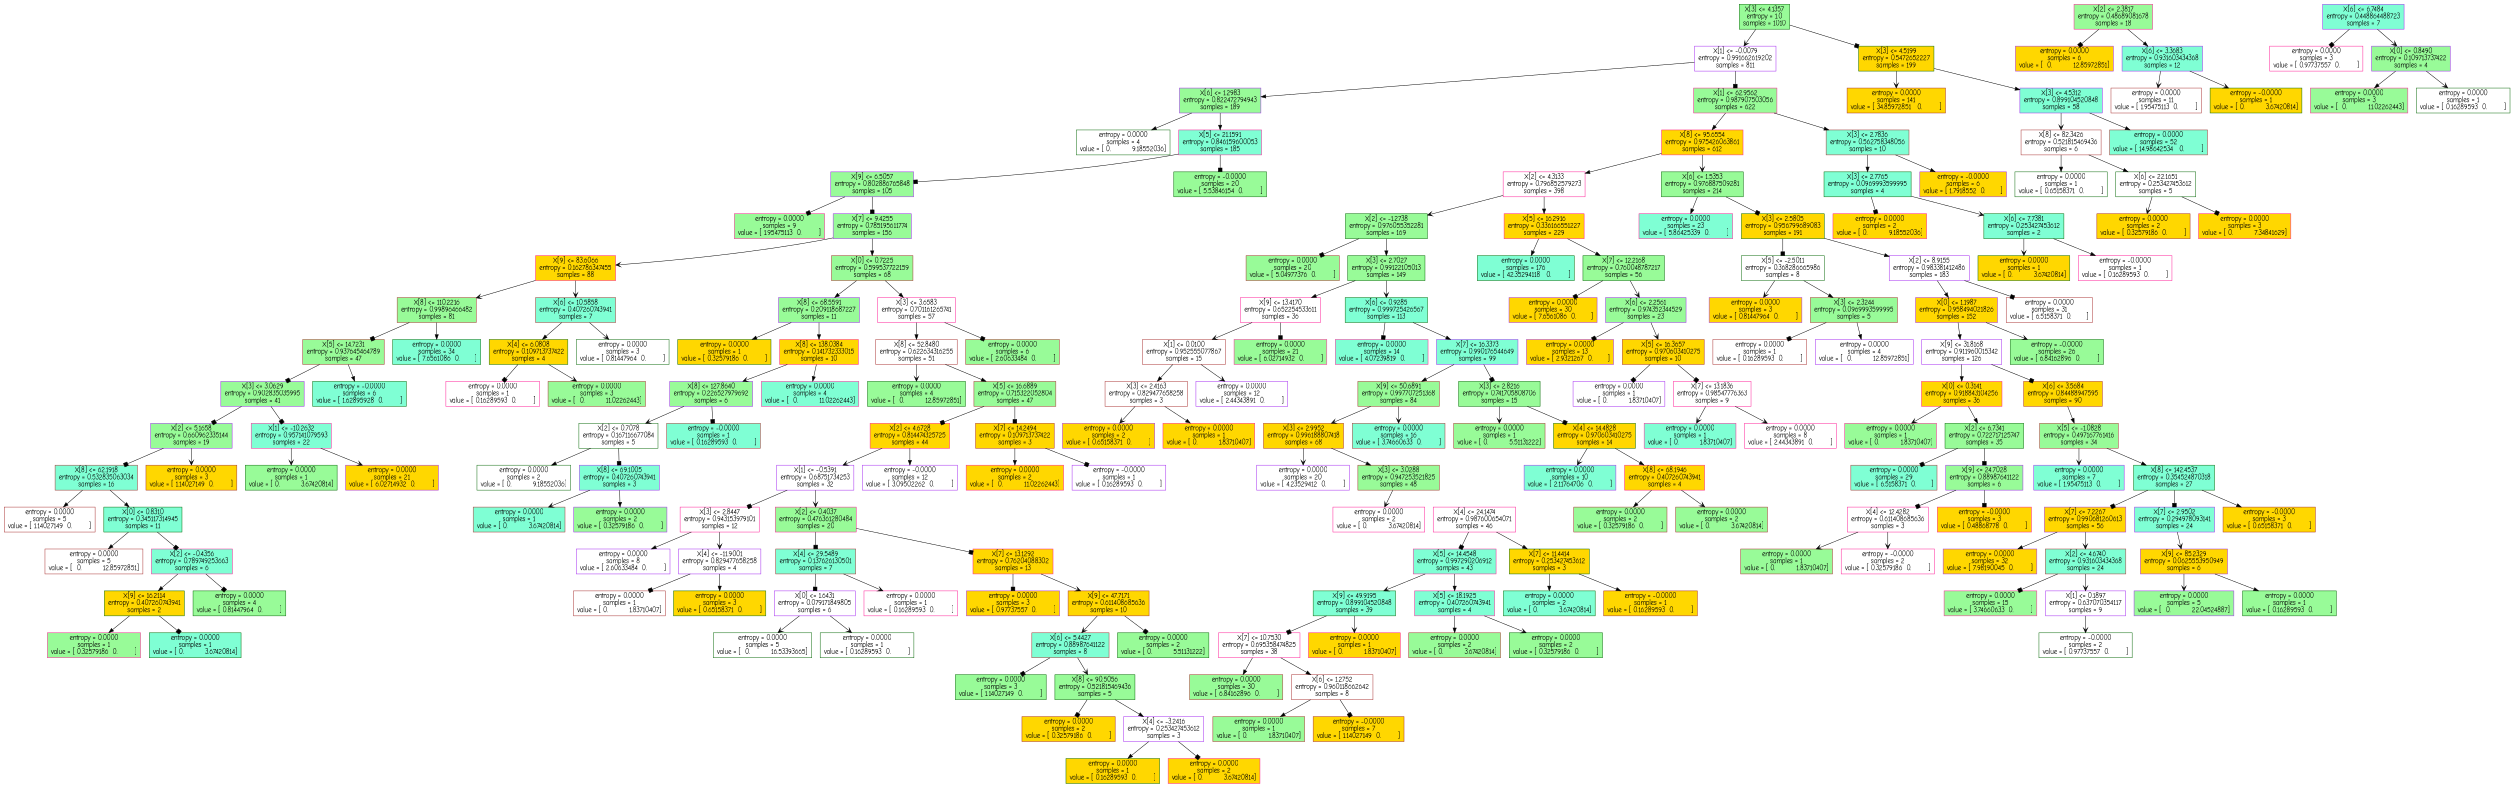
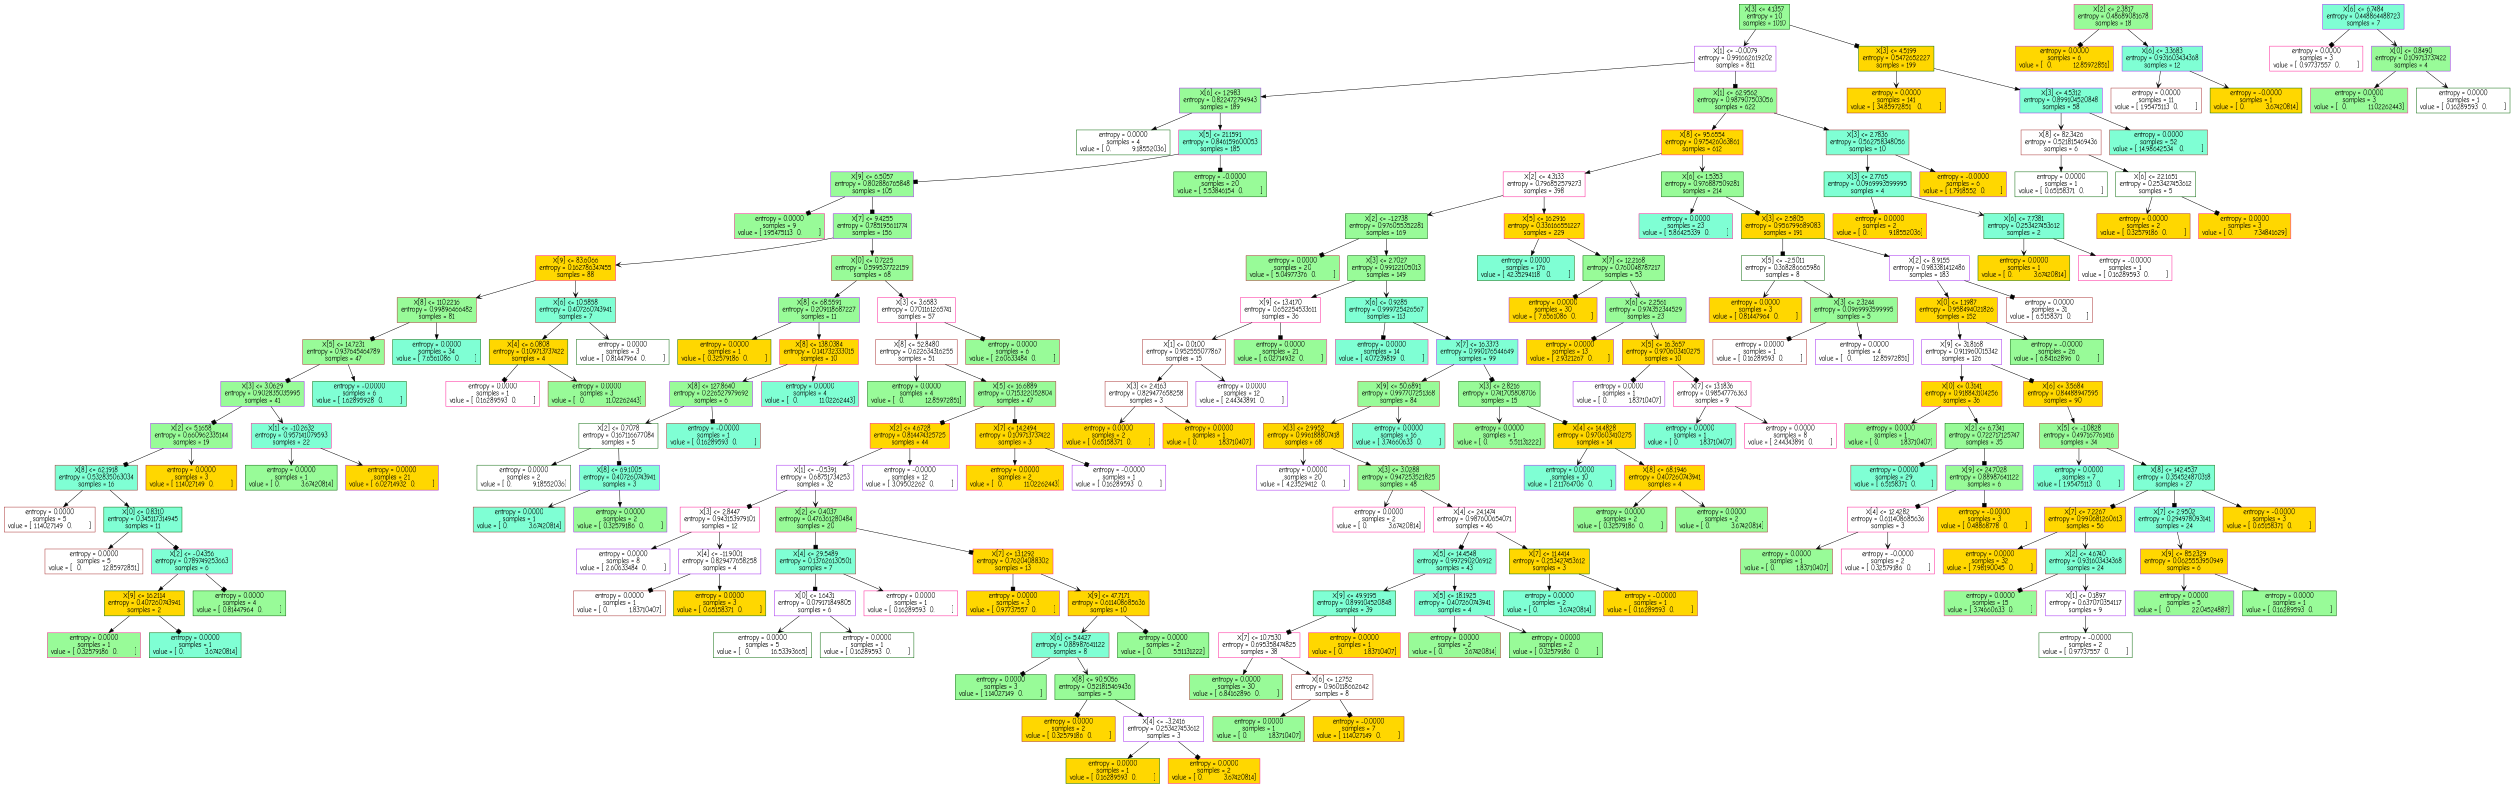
(1624, 268) -> (1624, 268)
(1816, 288) -> (1816, 288)
(275, 413) -> (275, 413)
none -> (1434, 497)
